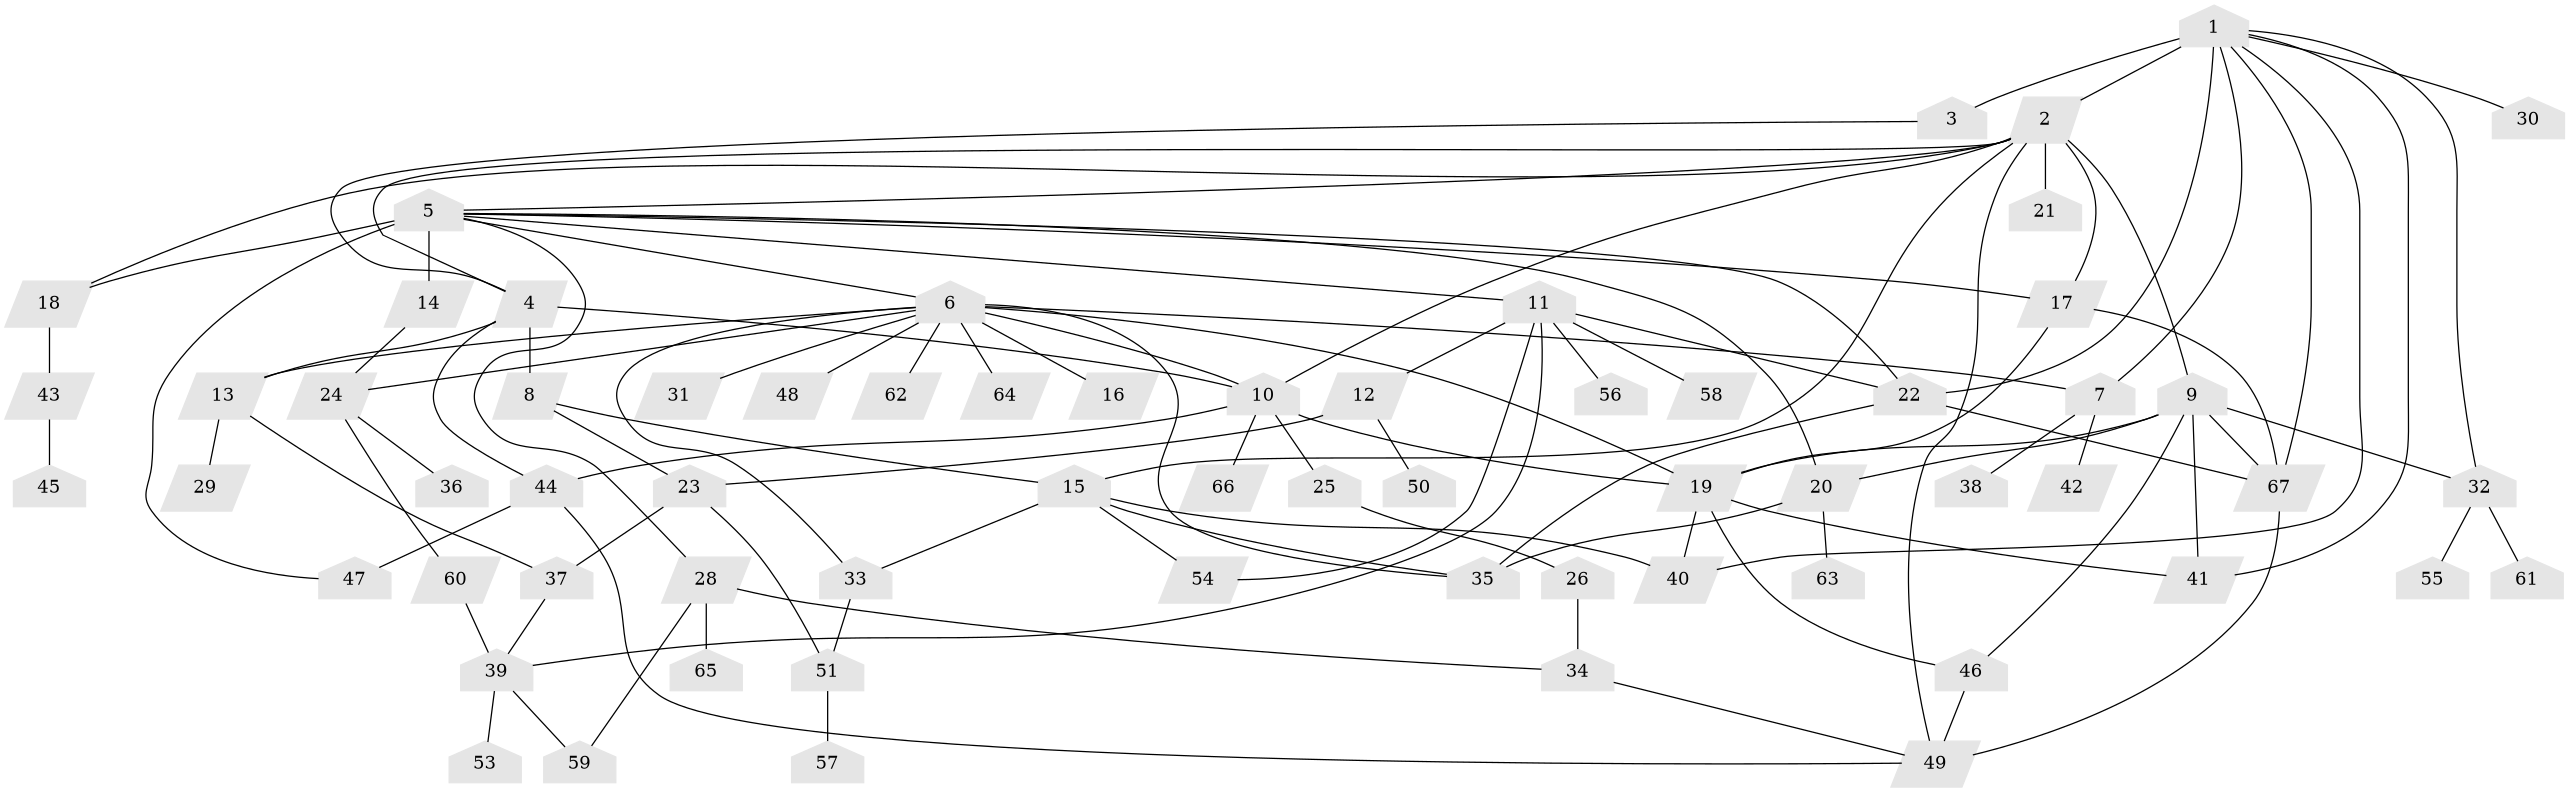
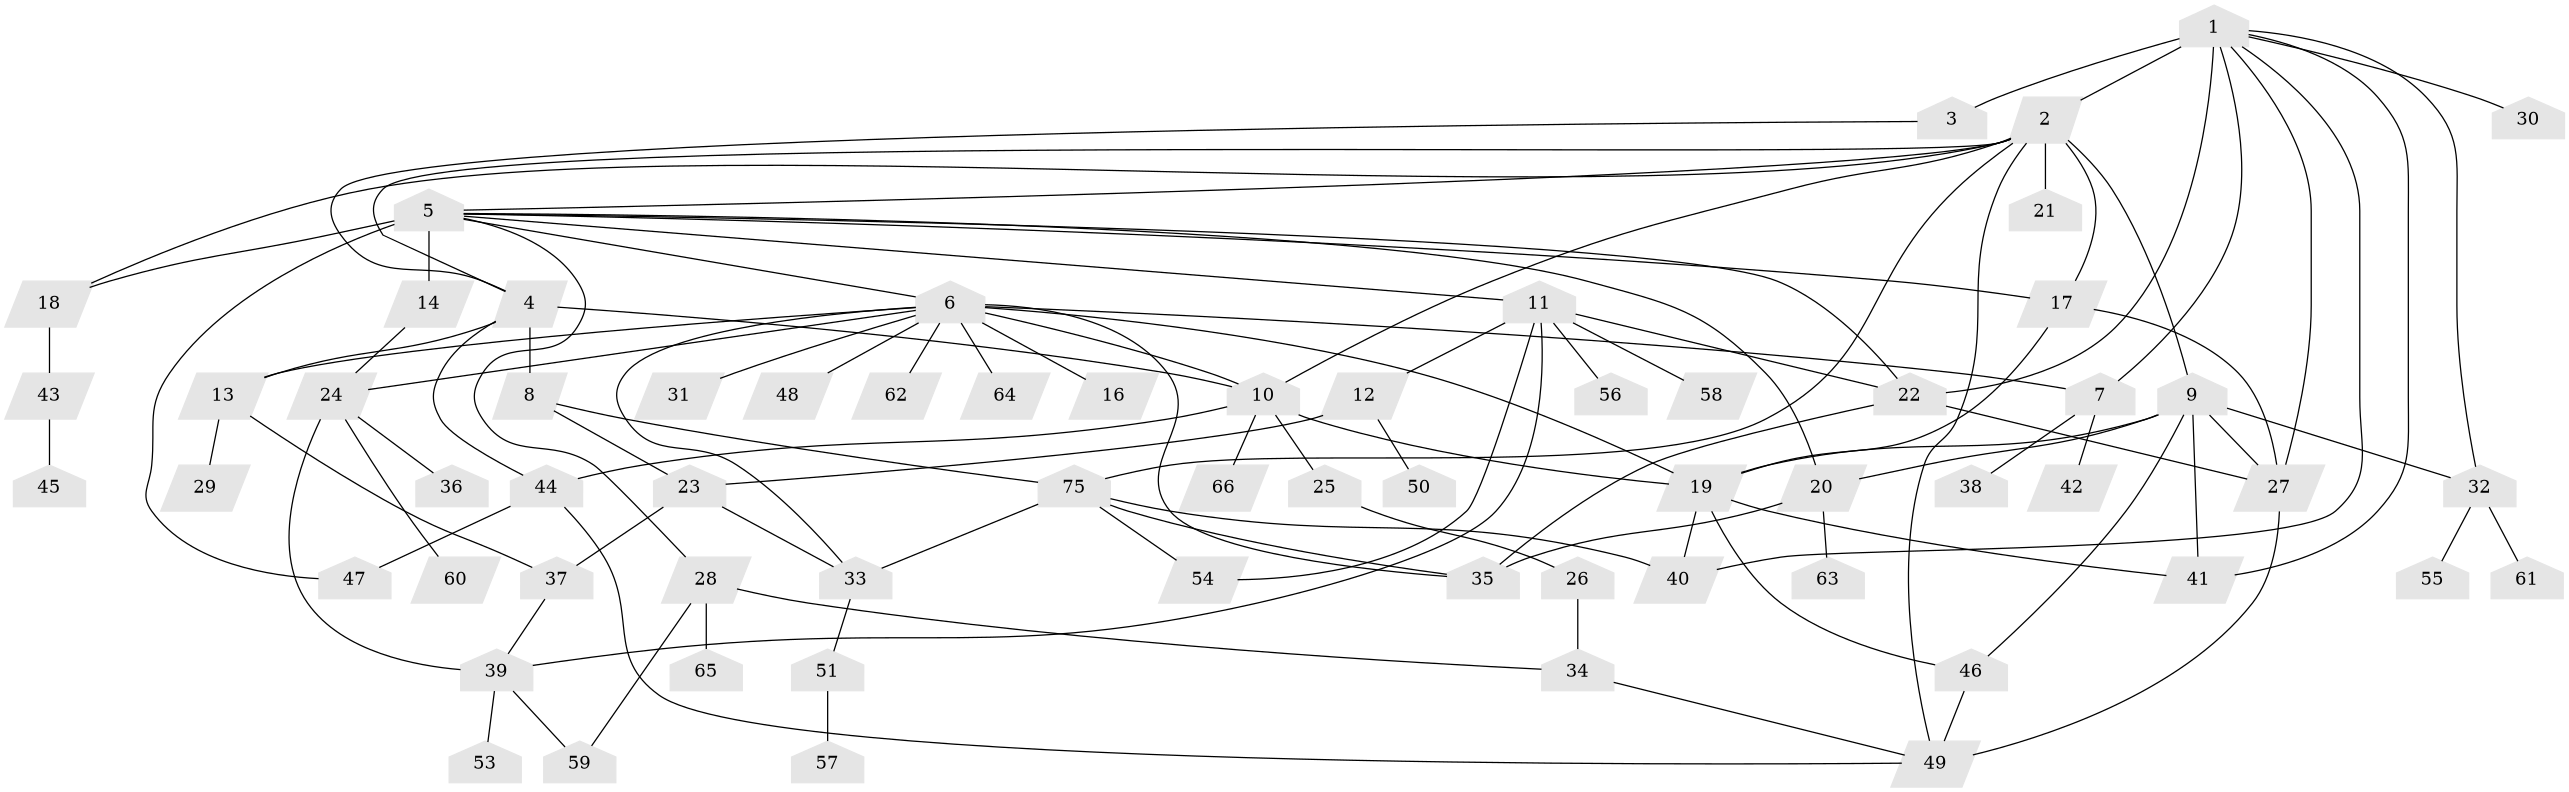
(1074, 488) -> (1074, 488)
(2279, 488) -> (2279, 488)
(773, 574) -> (778, 537)
(477, 628) -> (303, 594)
